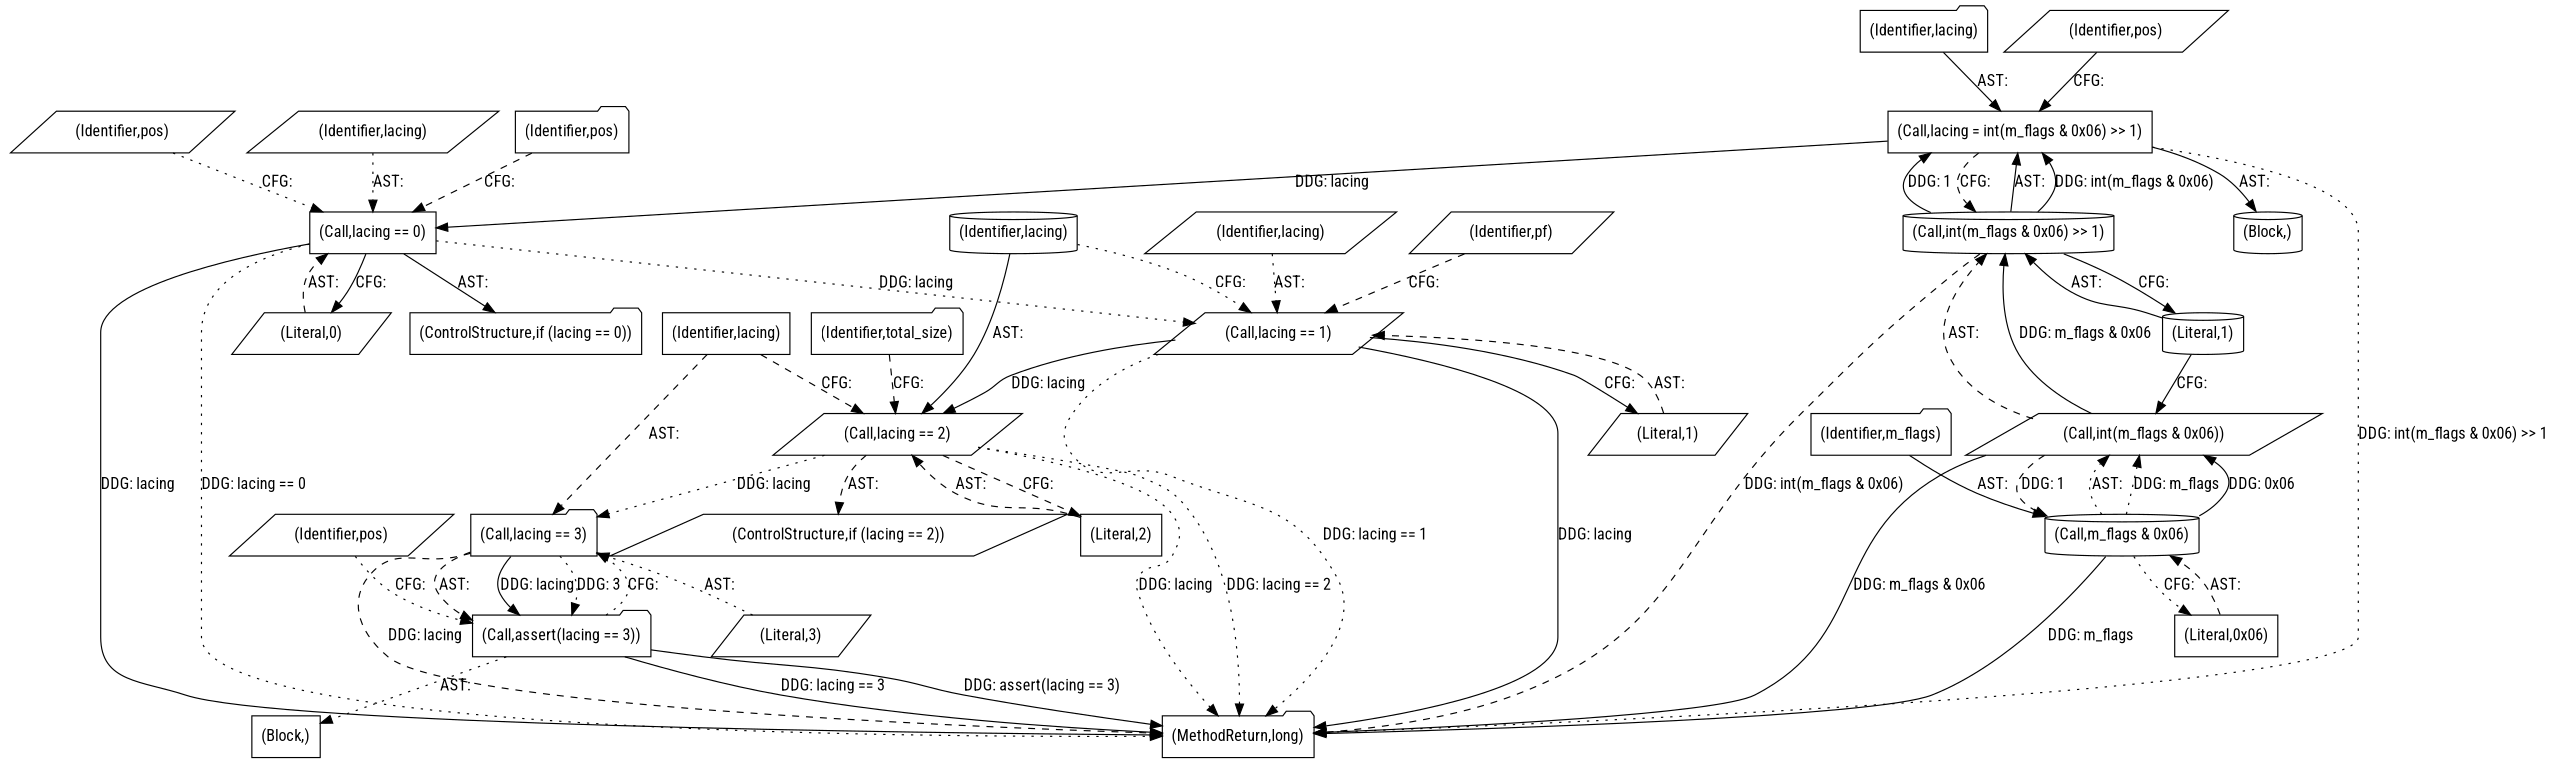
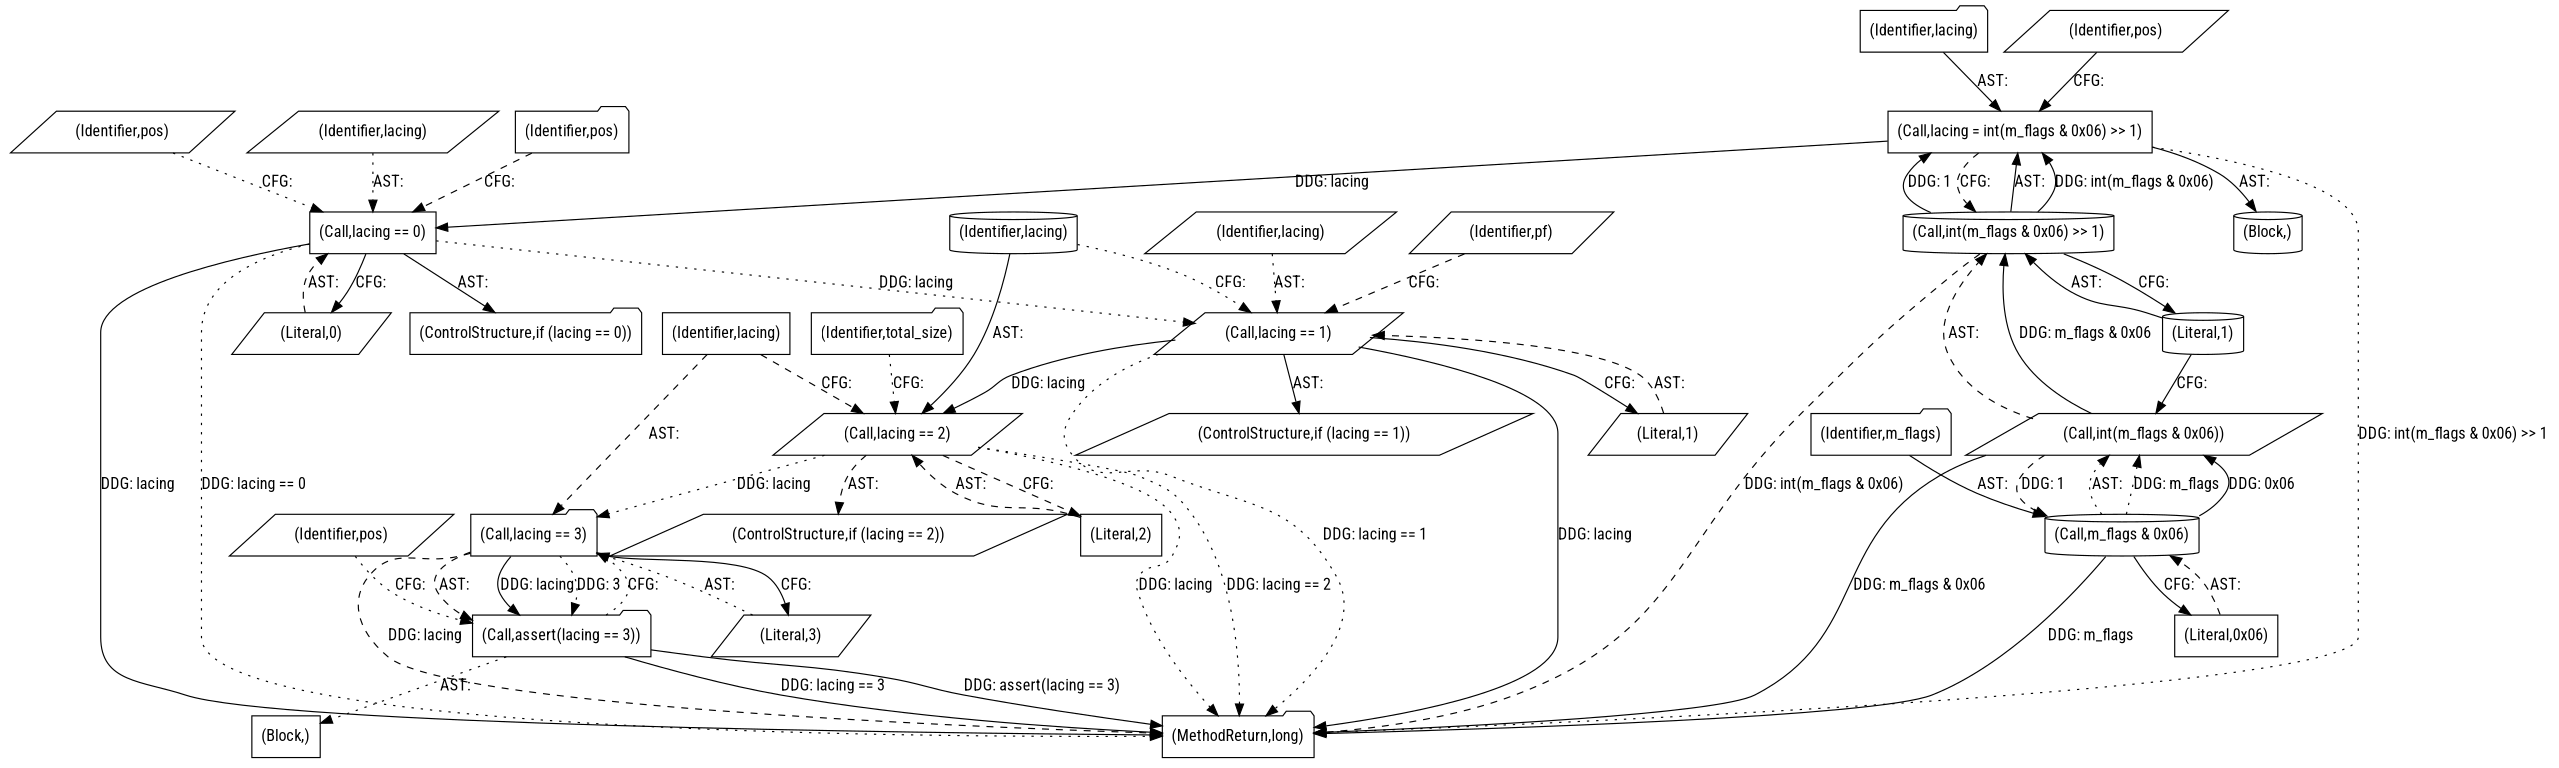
(892, 378) -> (892, 378)
none -> (1304, 434)
none -> (700, 561)
(2155, 585) -> (2155, 585)
